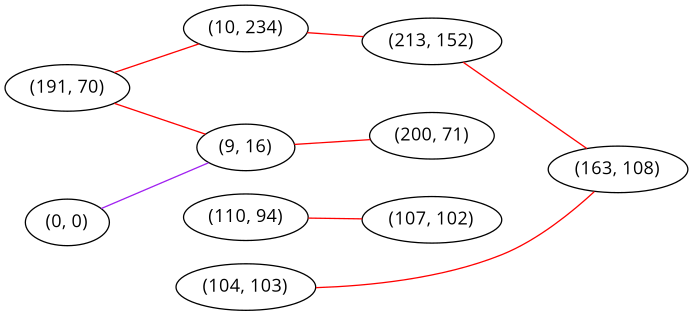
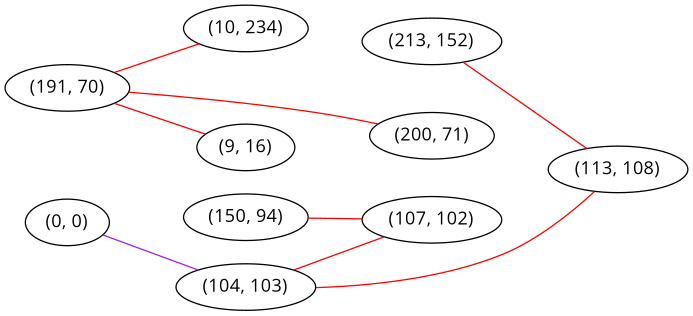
(335, 35) -> none
(332, 142) -> (254, 104)
(618, 169) -> (618, 169)
(155, 186) -> (150, 252)
(246, 217) -> (246, 217)
none -> (339, 253)
